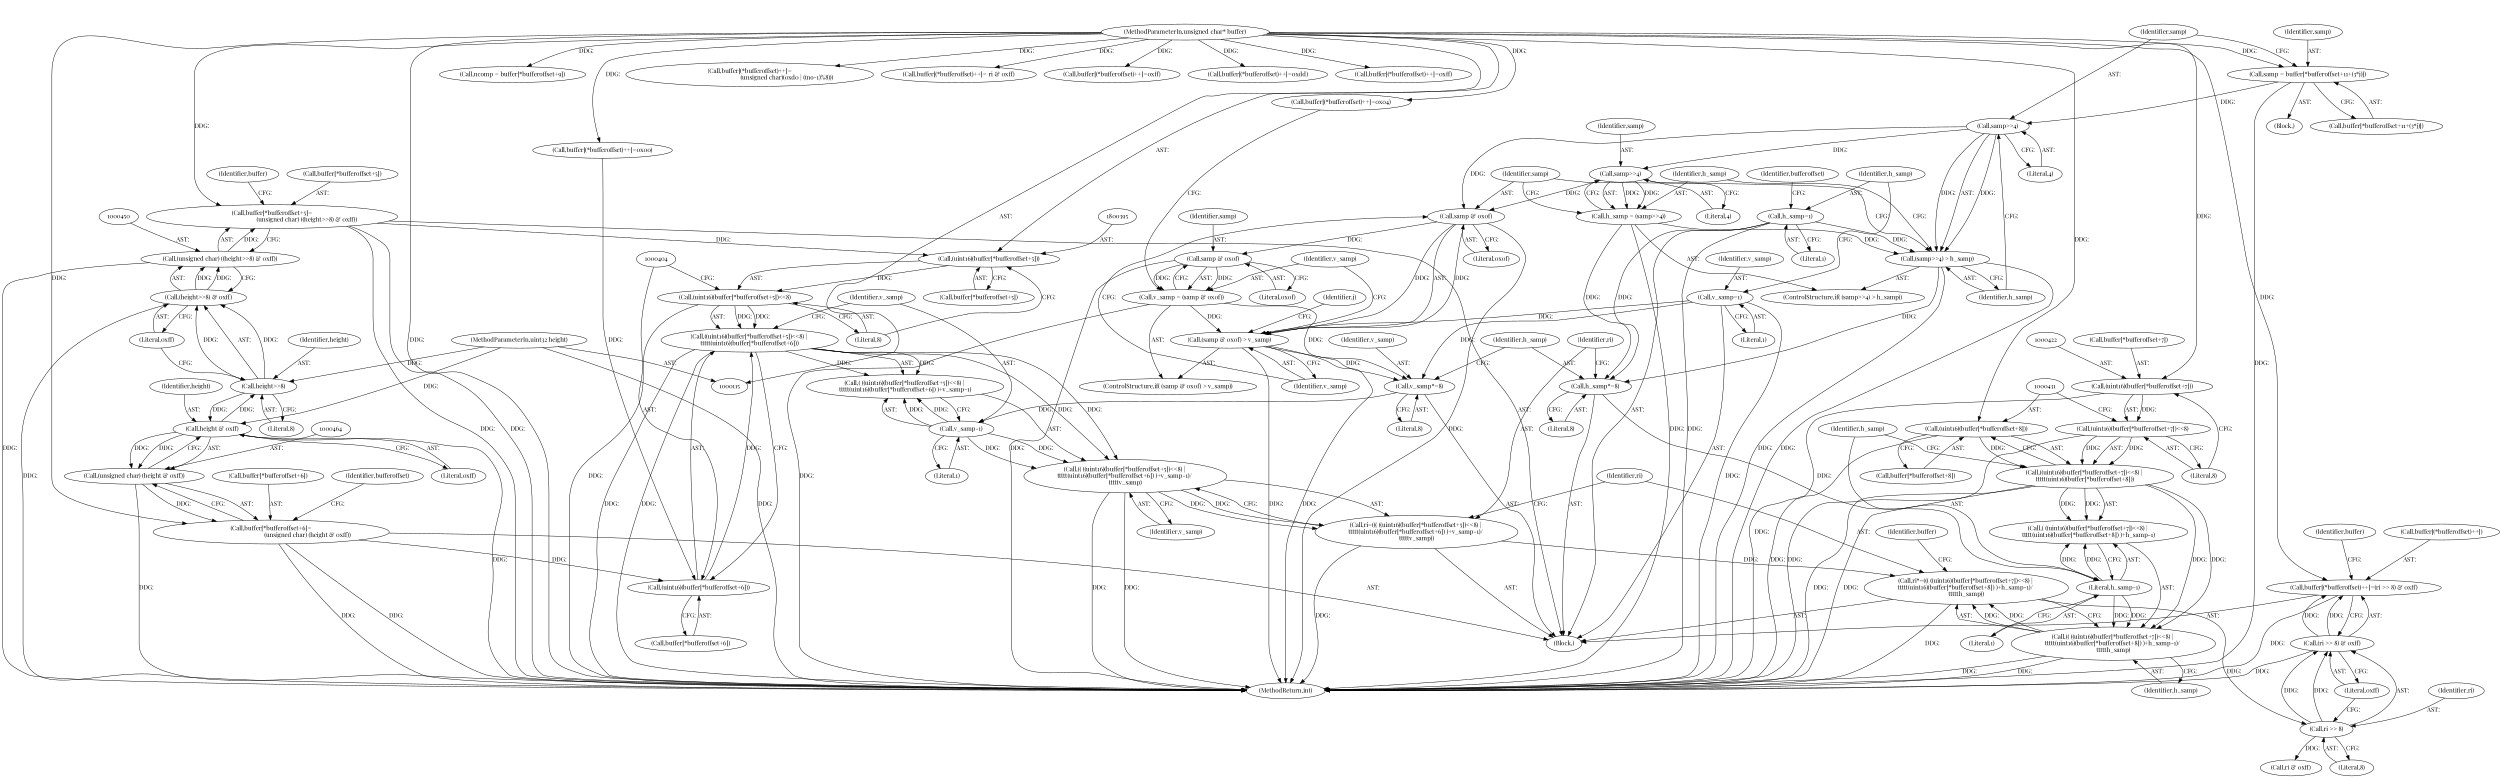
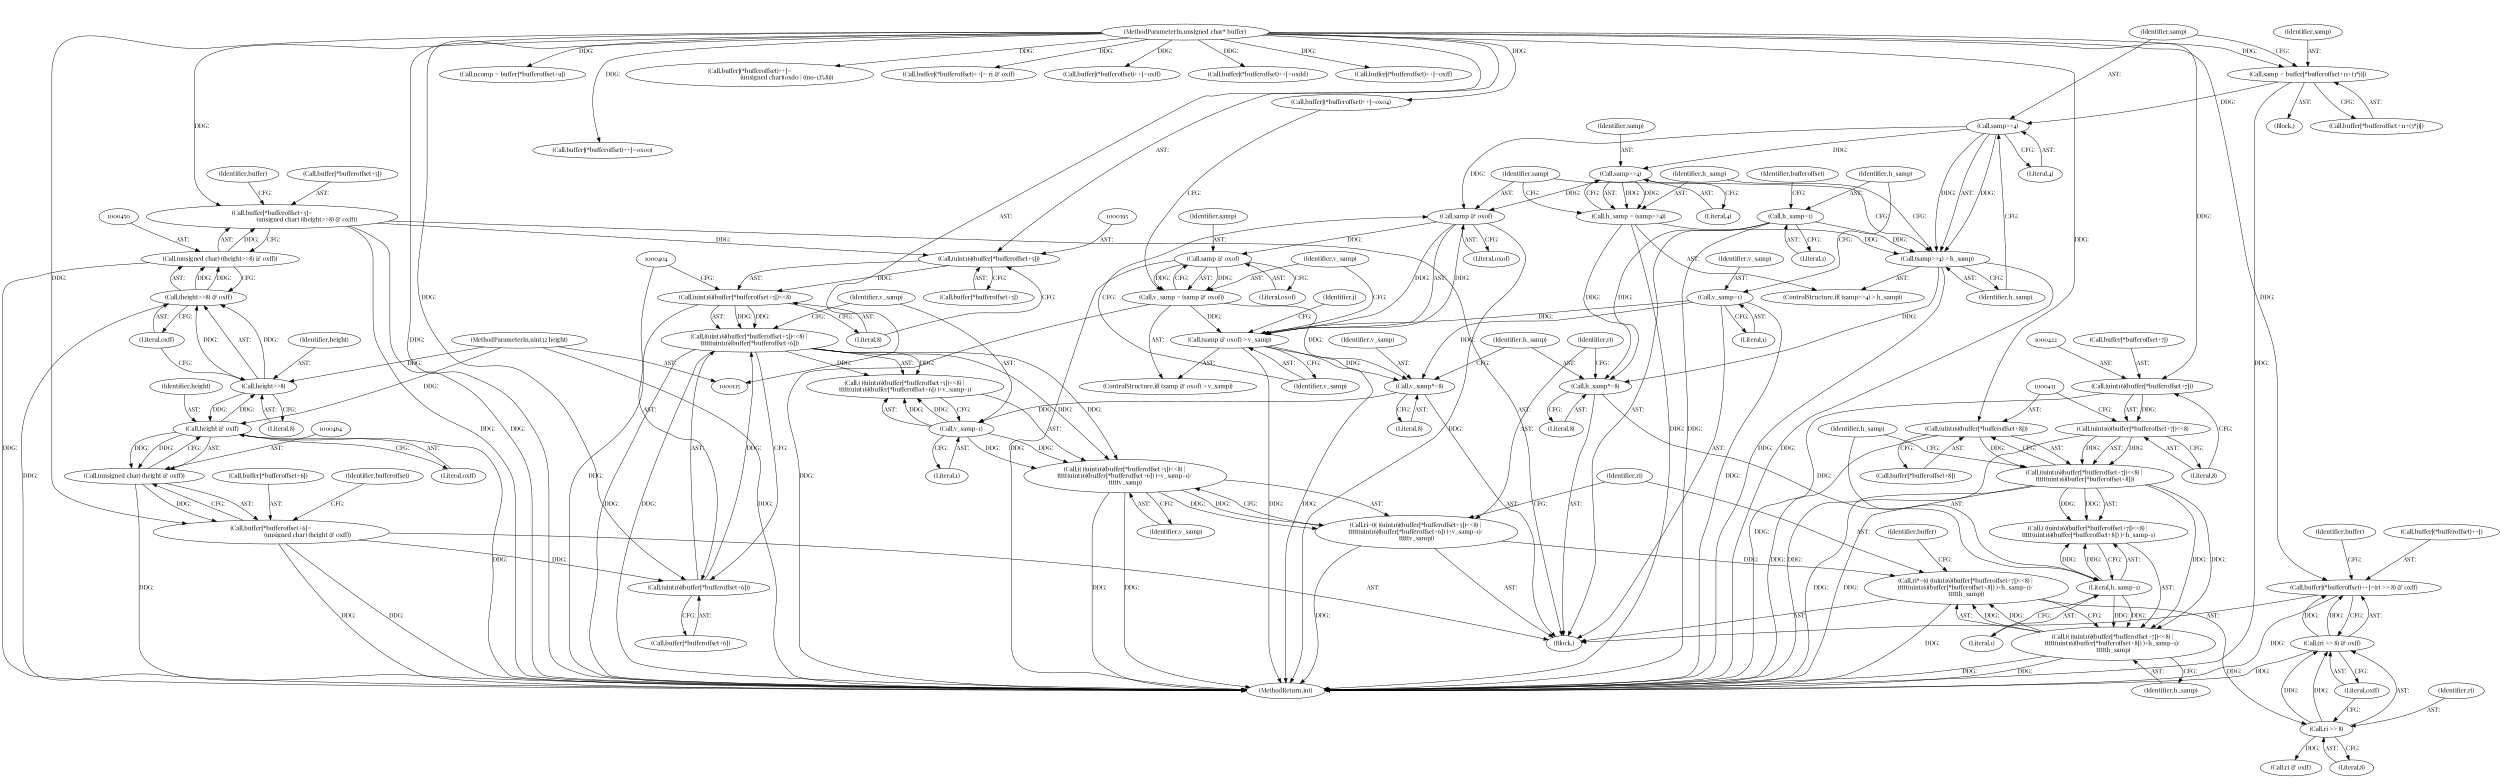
(1117, 217) -> (1117, 217)
(611, 364) -> (427, 77)
